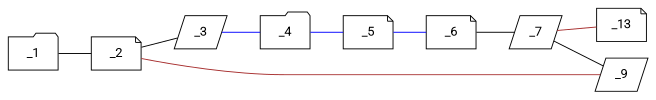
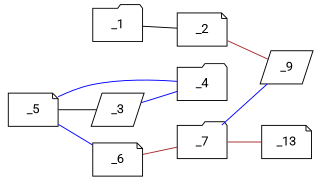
(495, 32) -> (160, 151)
(536, 32) -> (202, 142)
(160, 43) -> (77, 110)
(579, 53) -> (245, 105)
